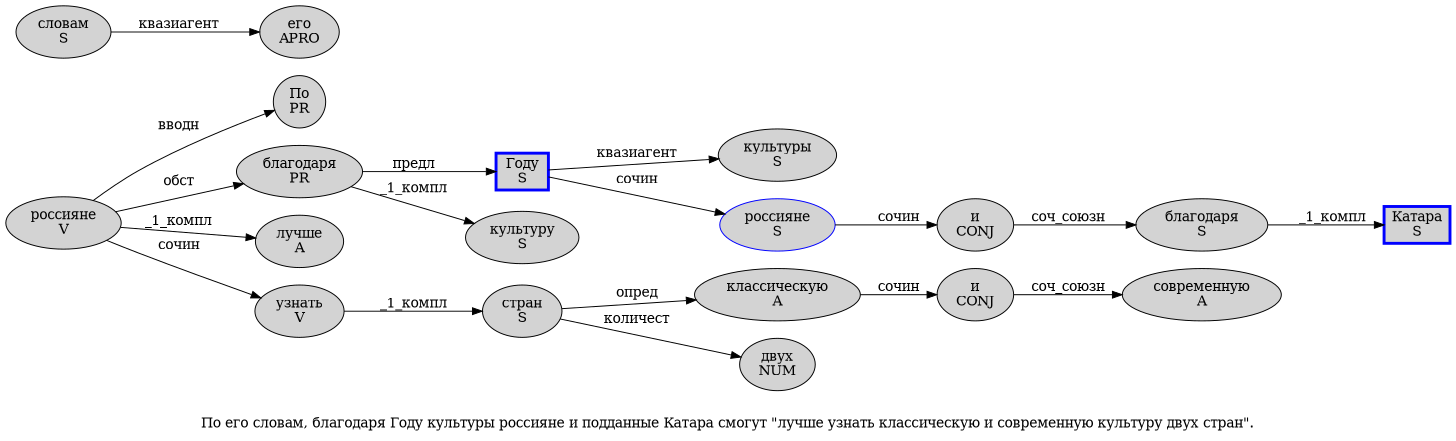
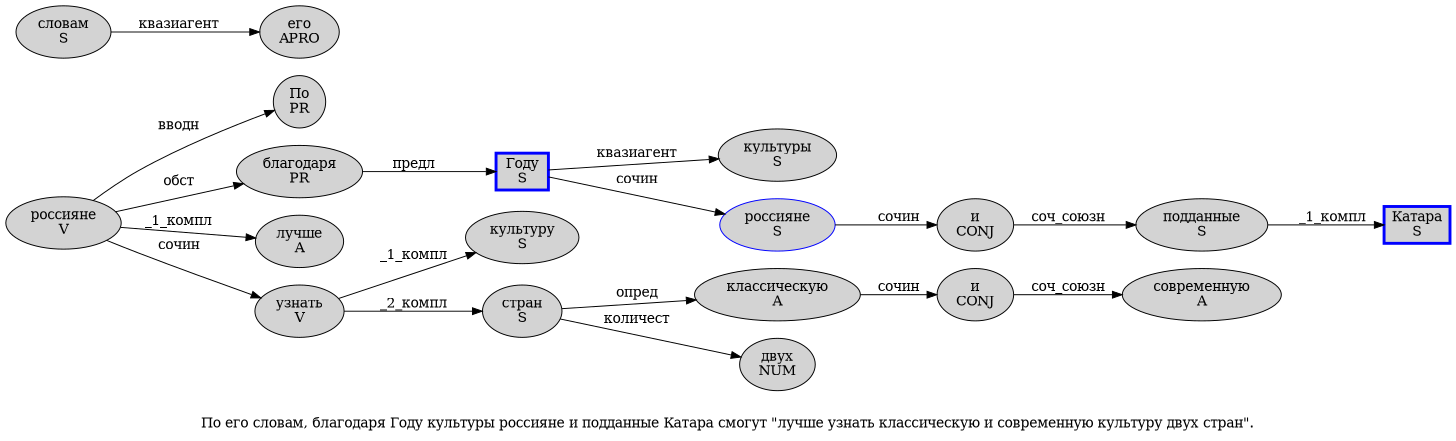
(408, 204) -> (403, 277)
(1202, 225) -> (1202, 225)
(414, 304) -> (414, 304)
